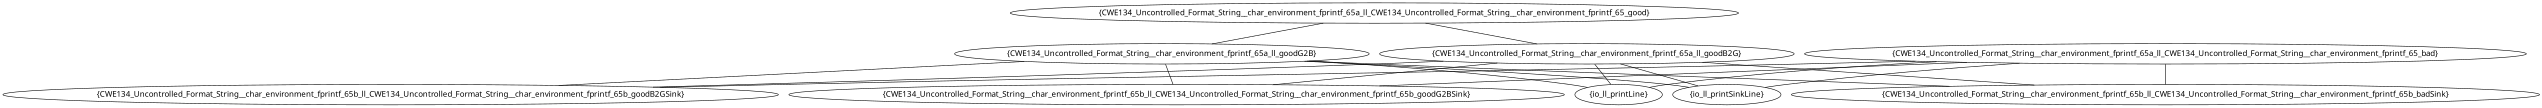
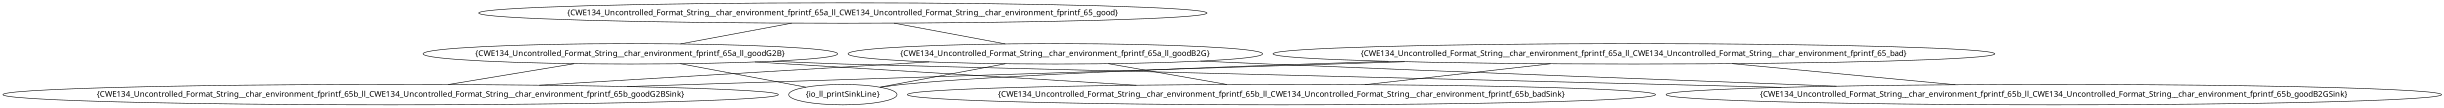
(1619, 95) -> none
